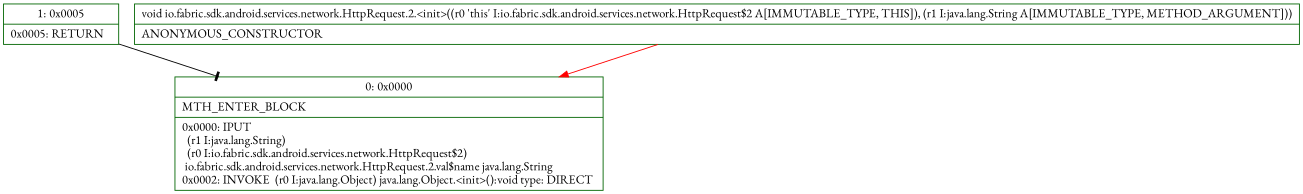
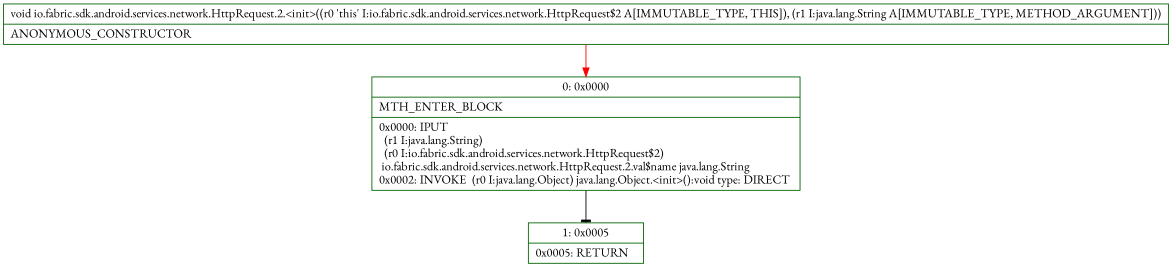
(167, 60) -> (586, 204)
